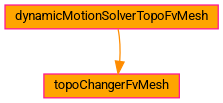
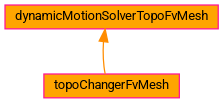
(120, 45) -> (103, 58)
